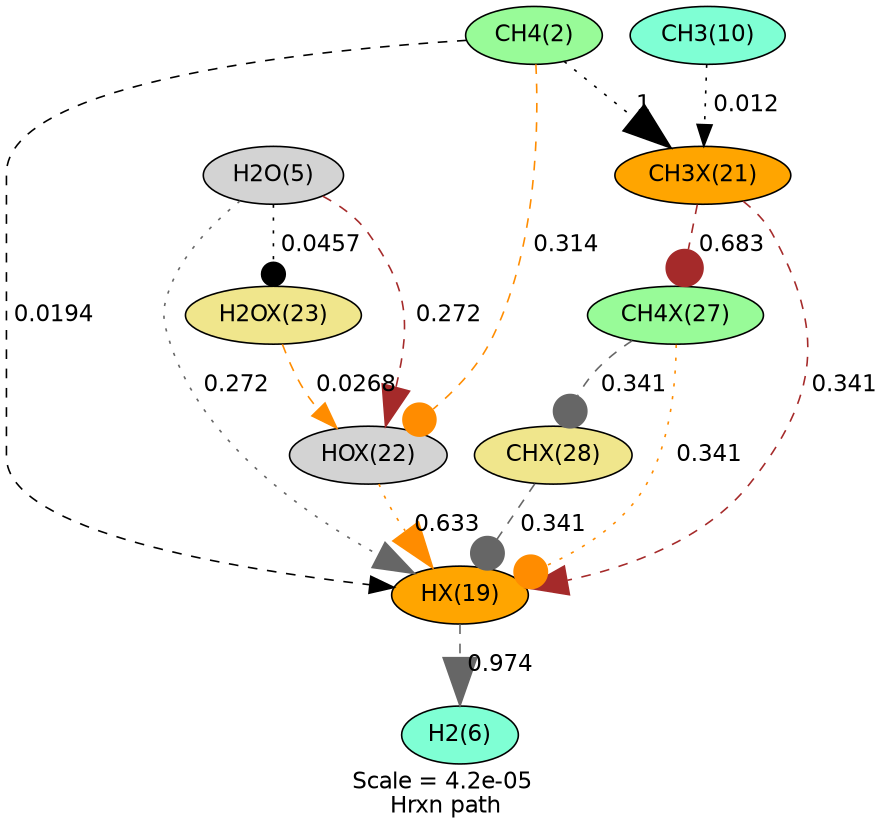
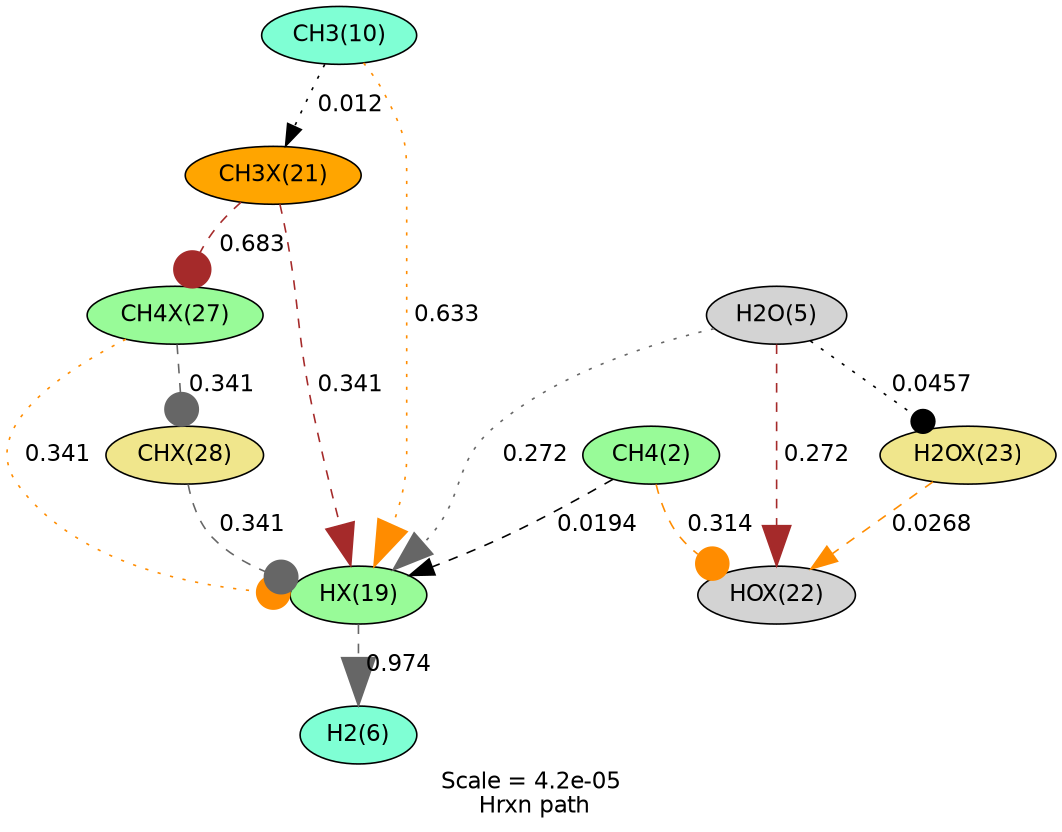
(599, 90) -> none
(391, 508) -> (407, 290)
(460, 595) -> (358, 595)
